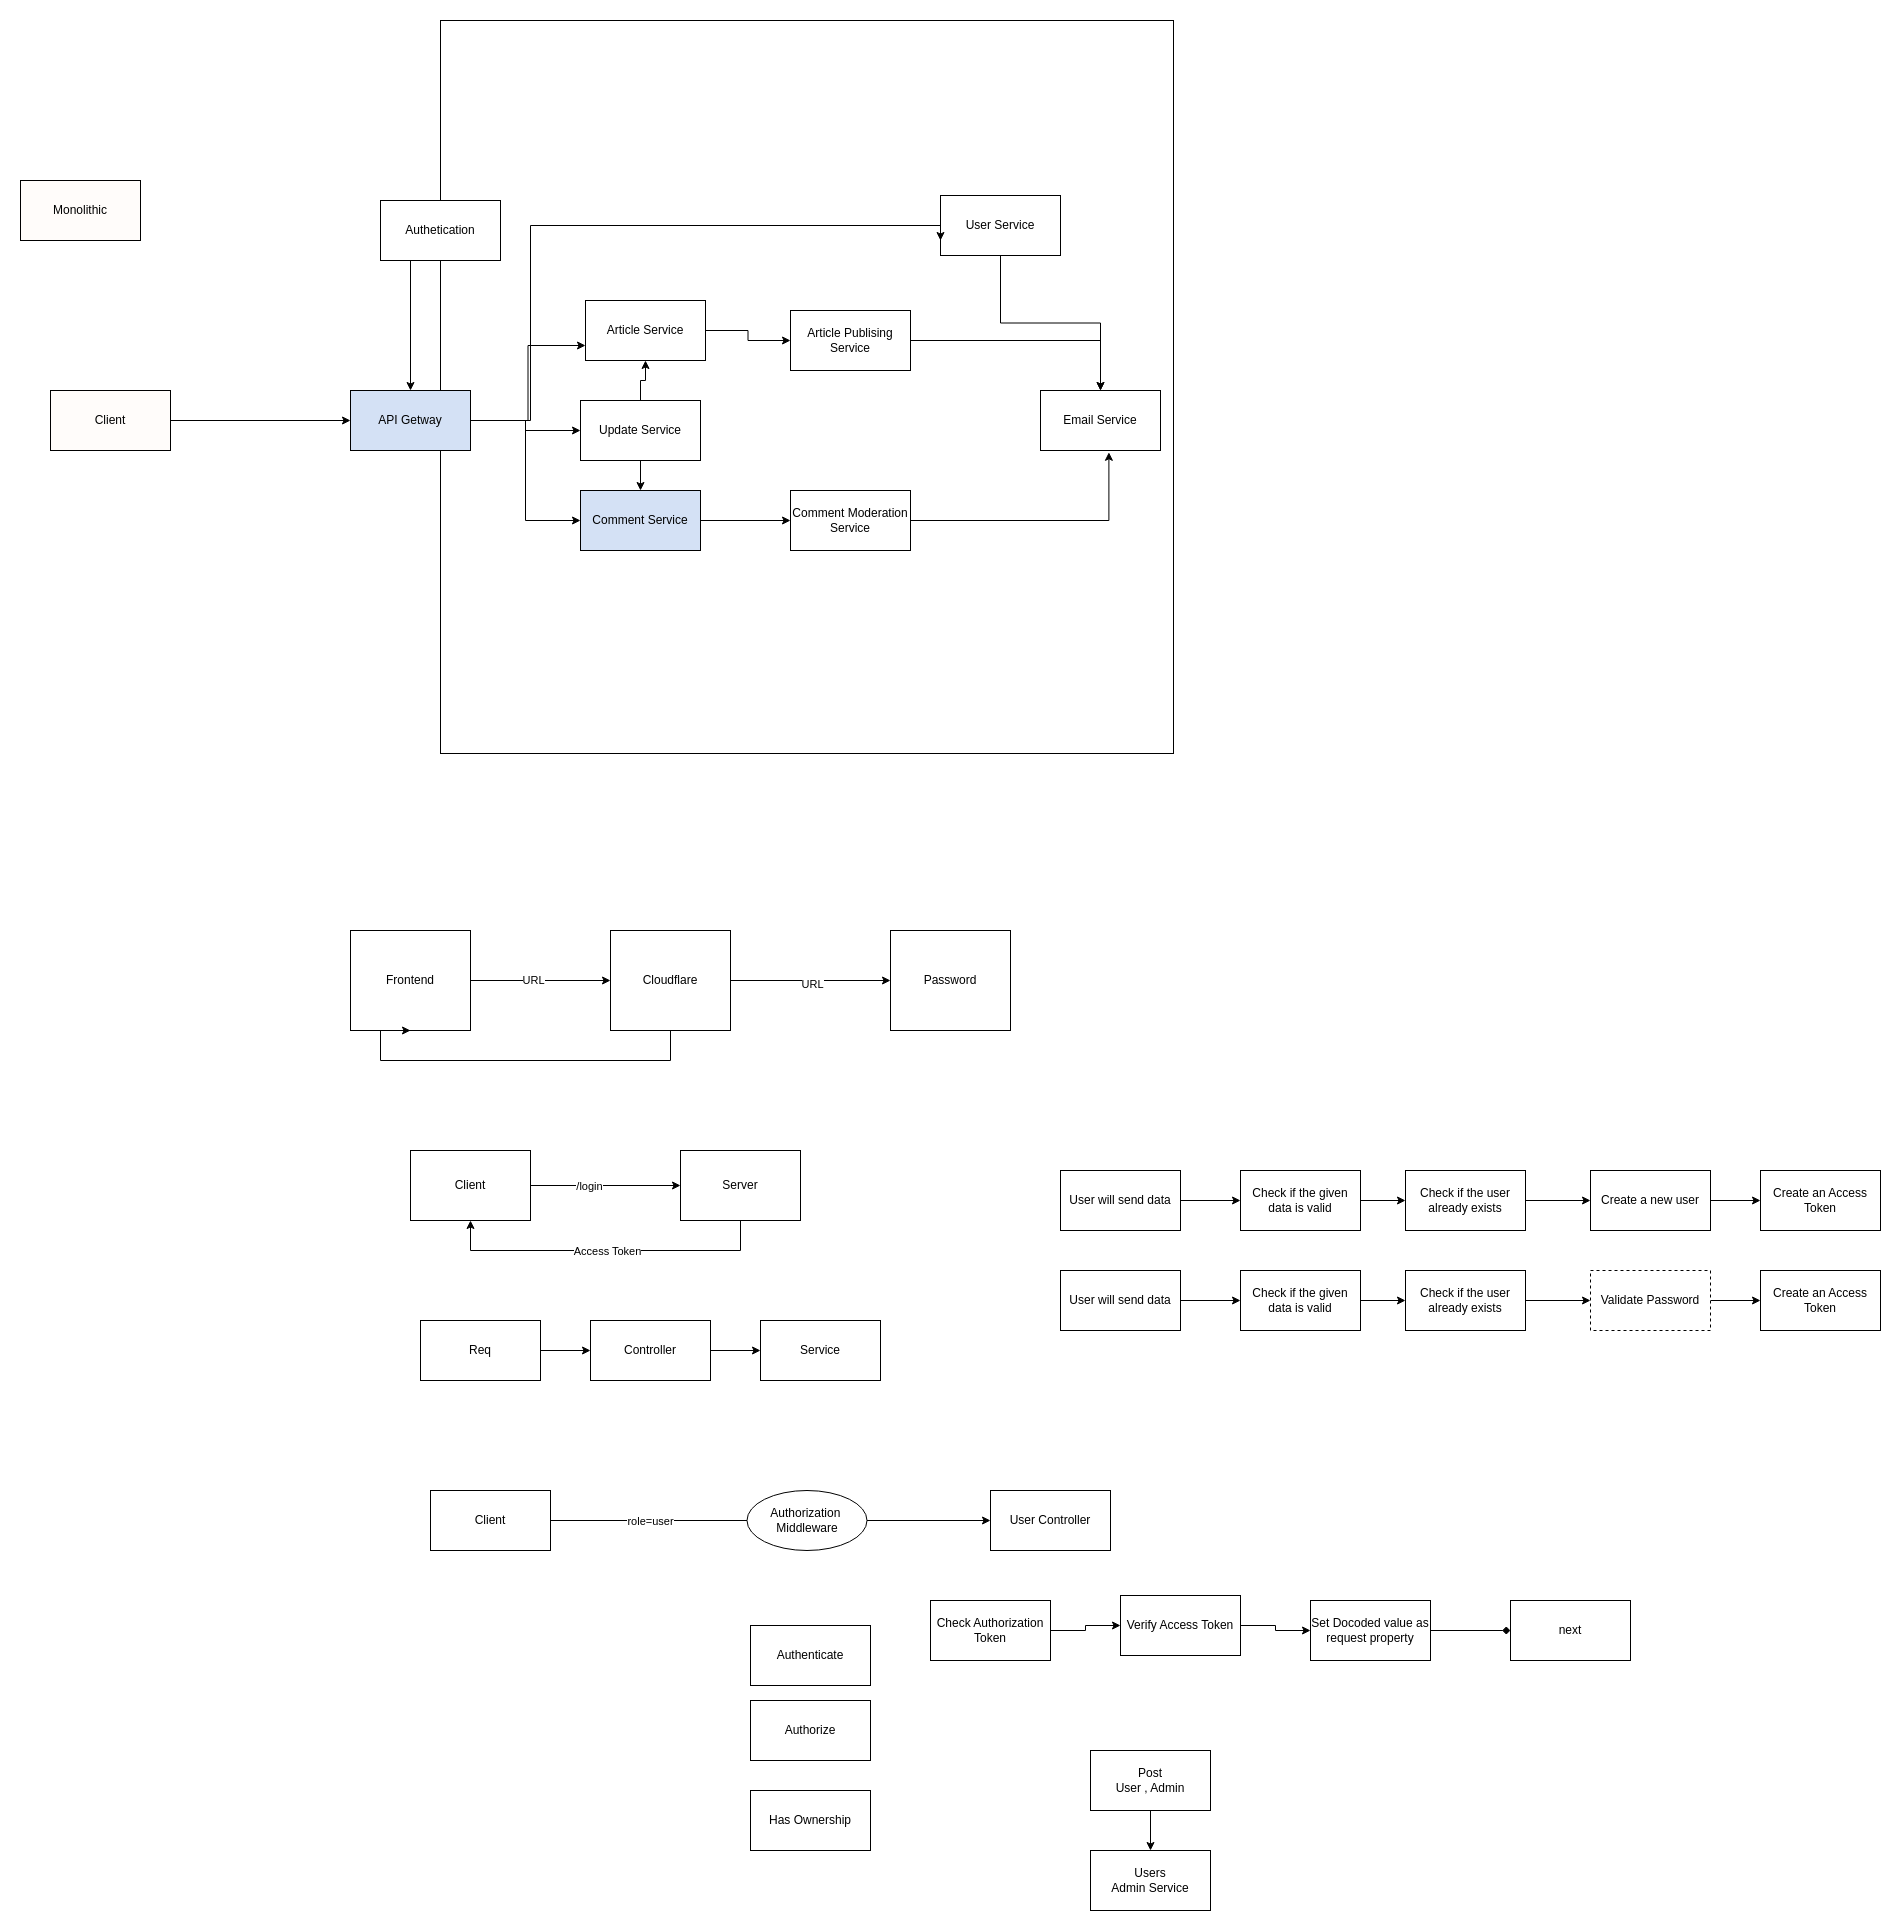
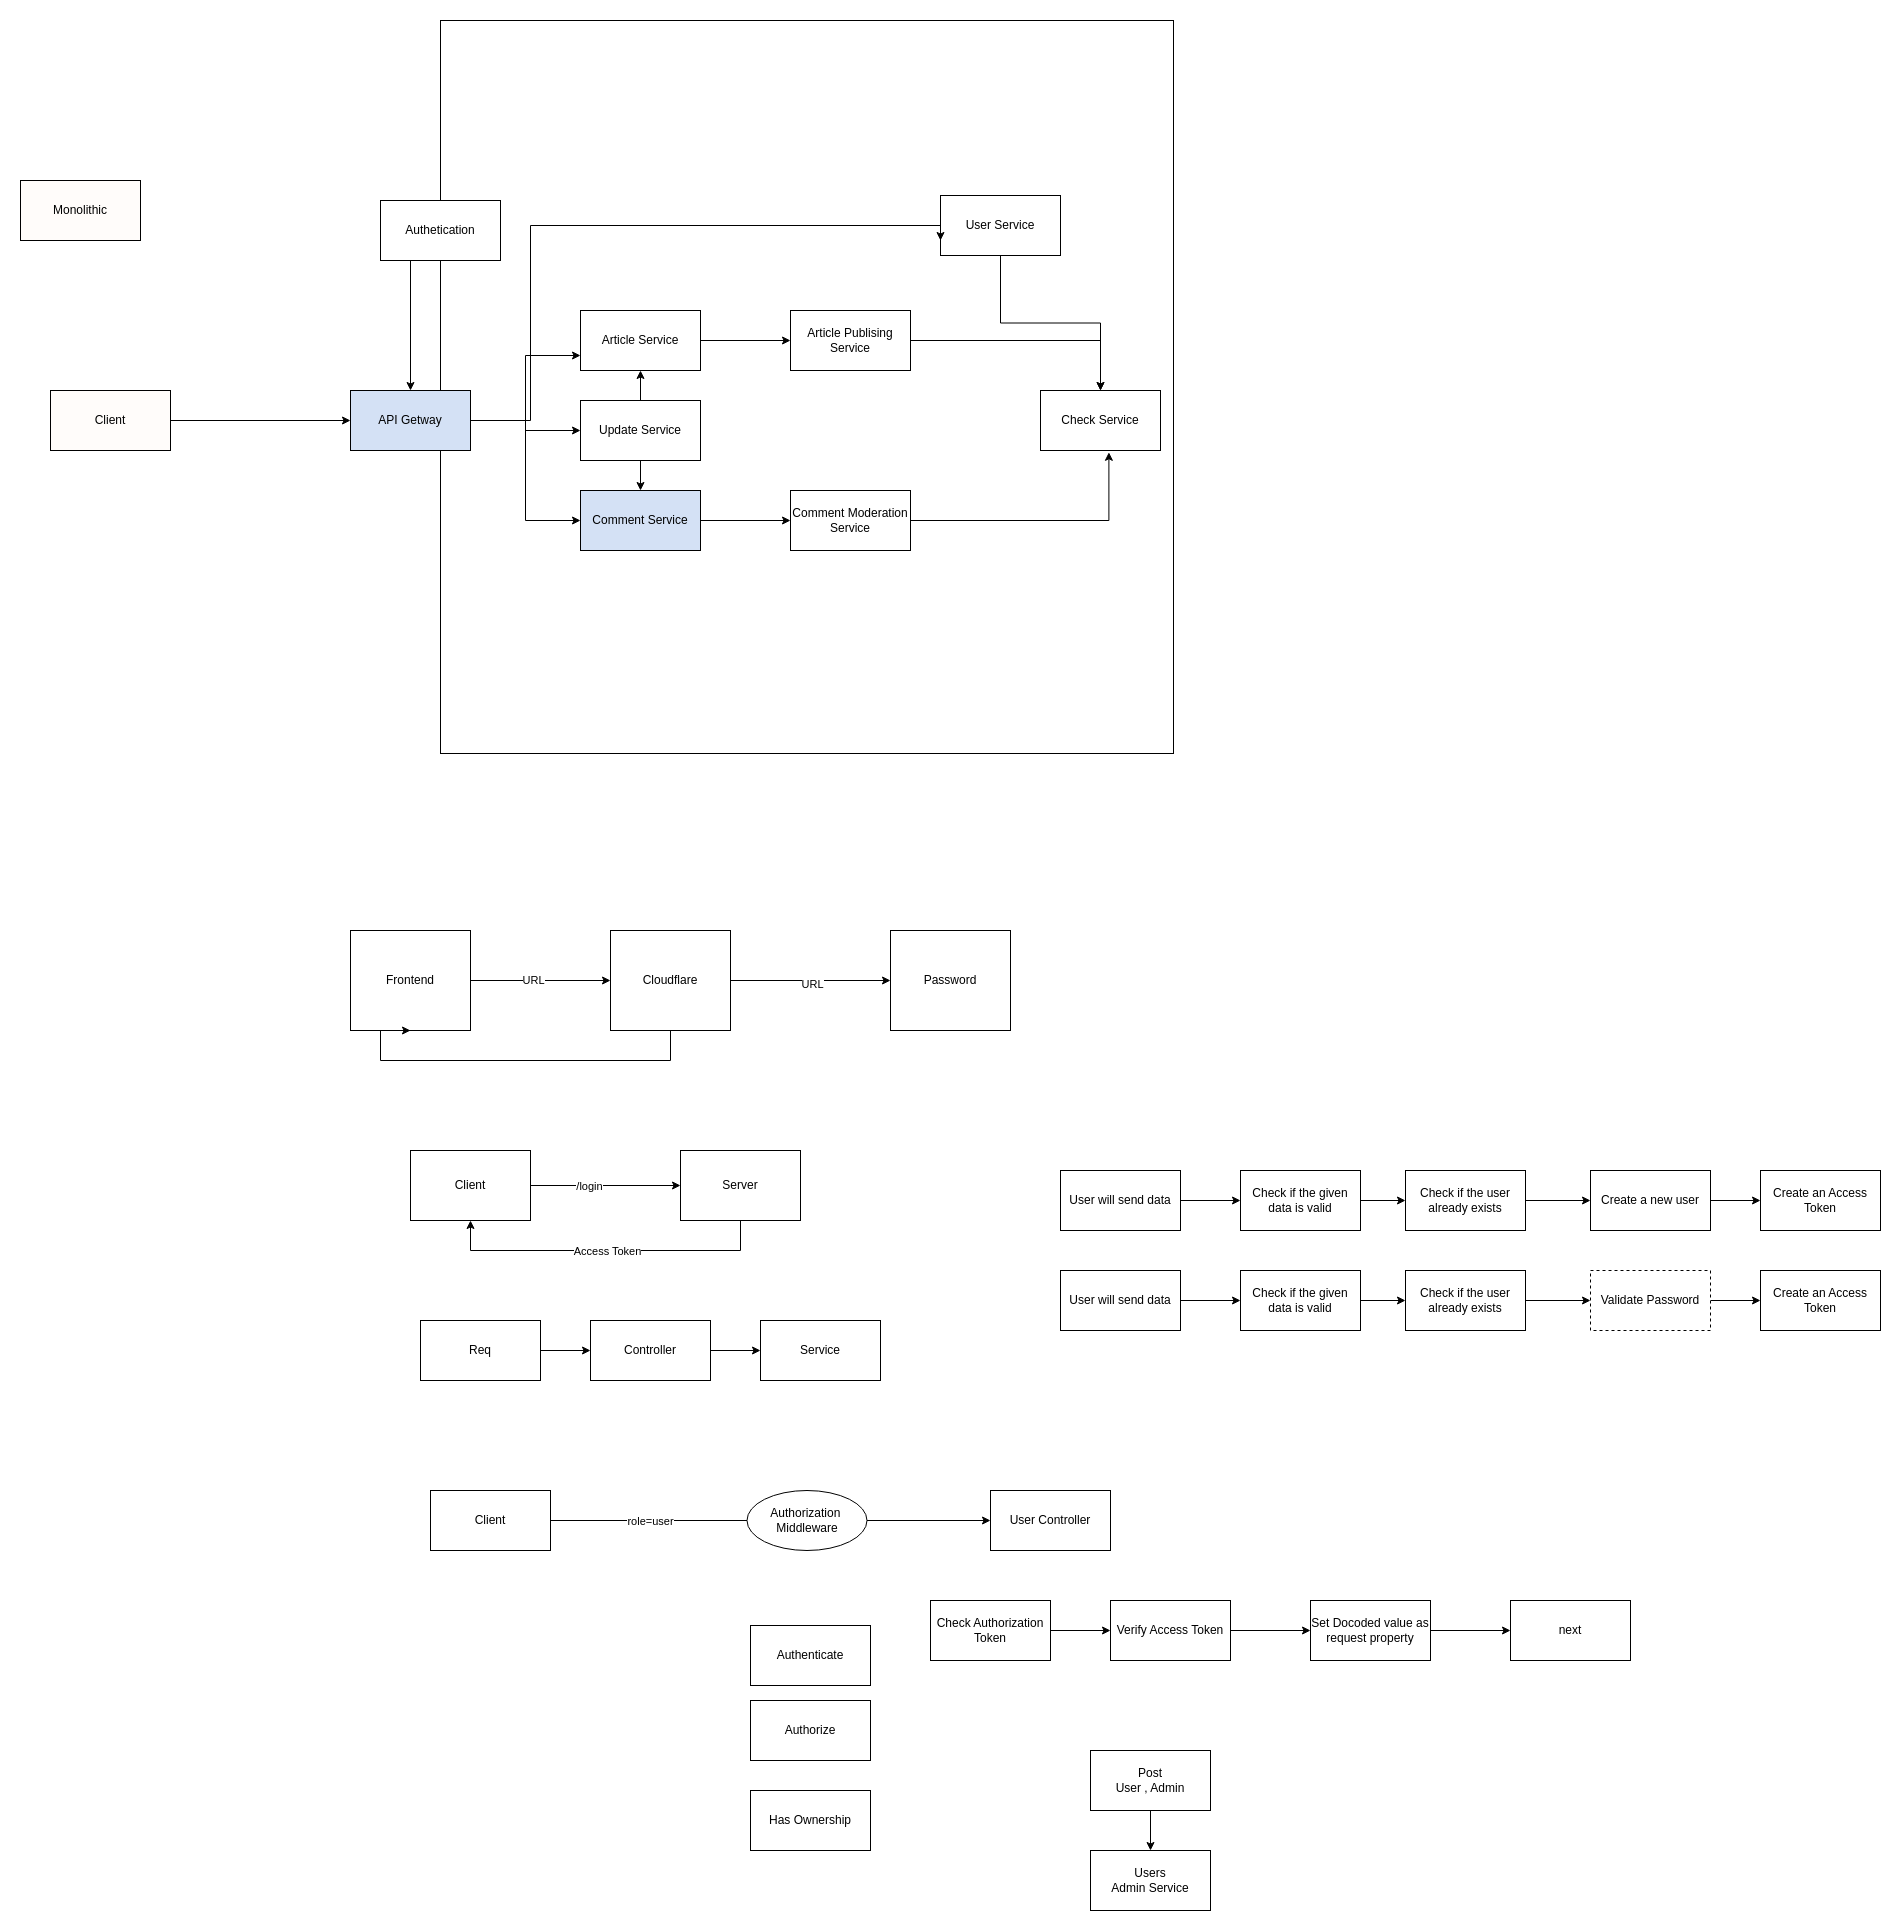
(646, 331) -> (641, 341)
(1101, 421) -> (1101, 421)
(1181, 1626) -> (1171, 1631)
(1502, 1631) -> (1502, 1631)
